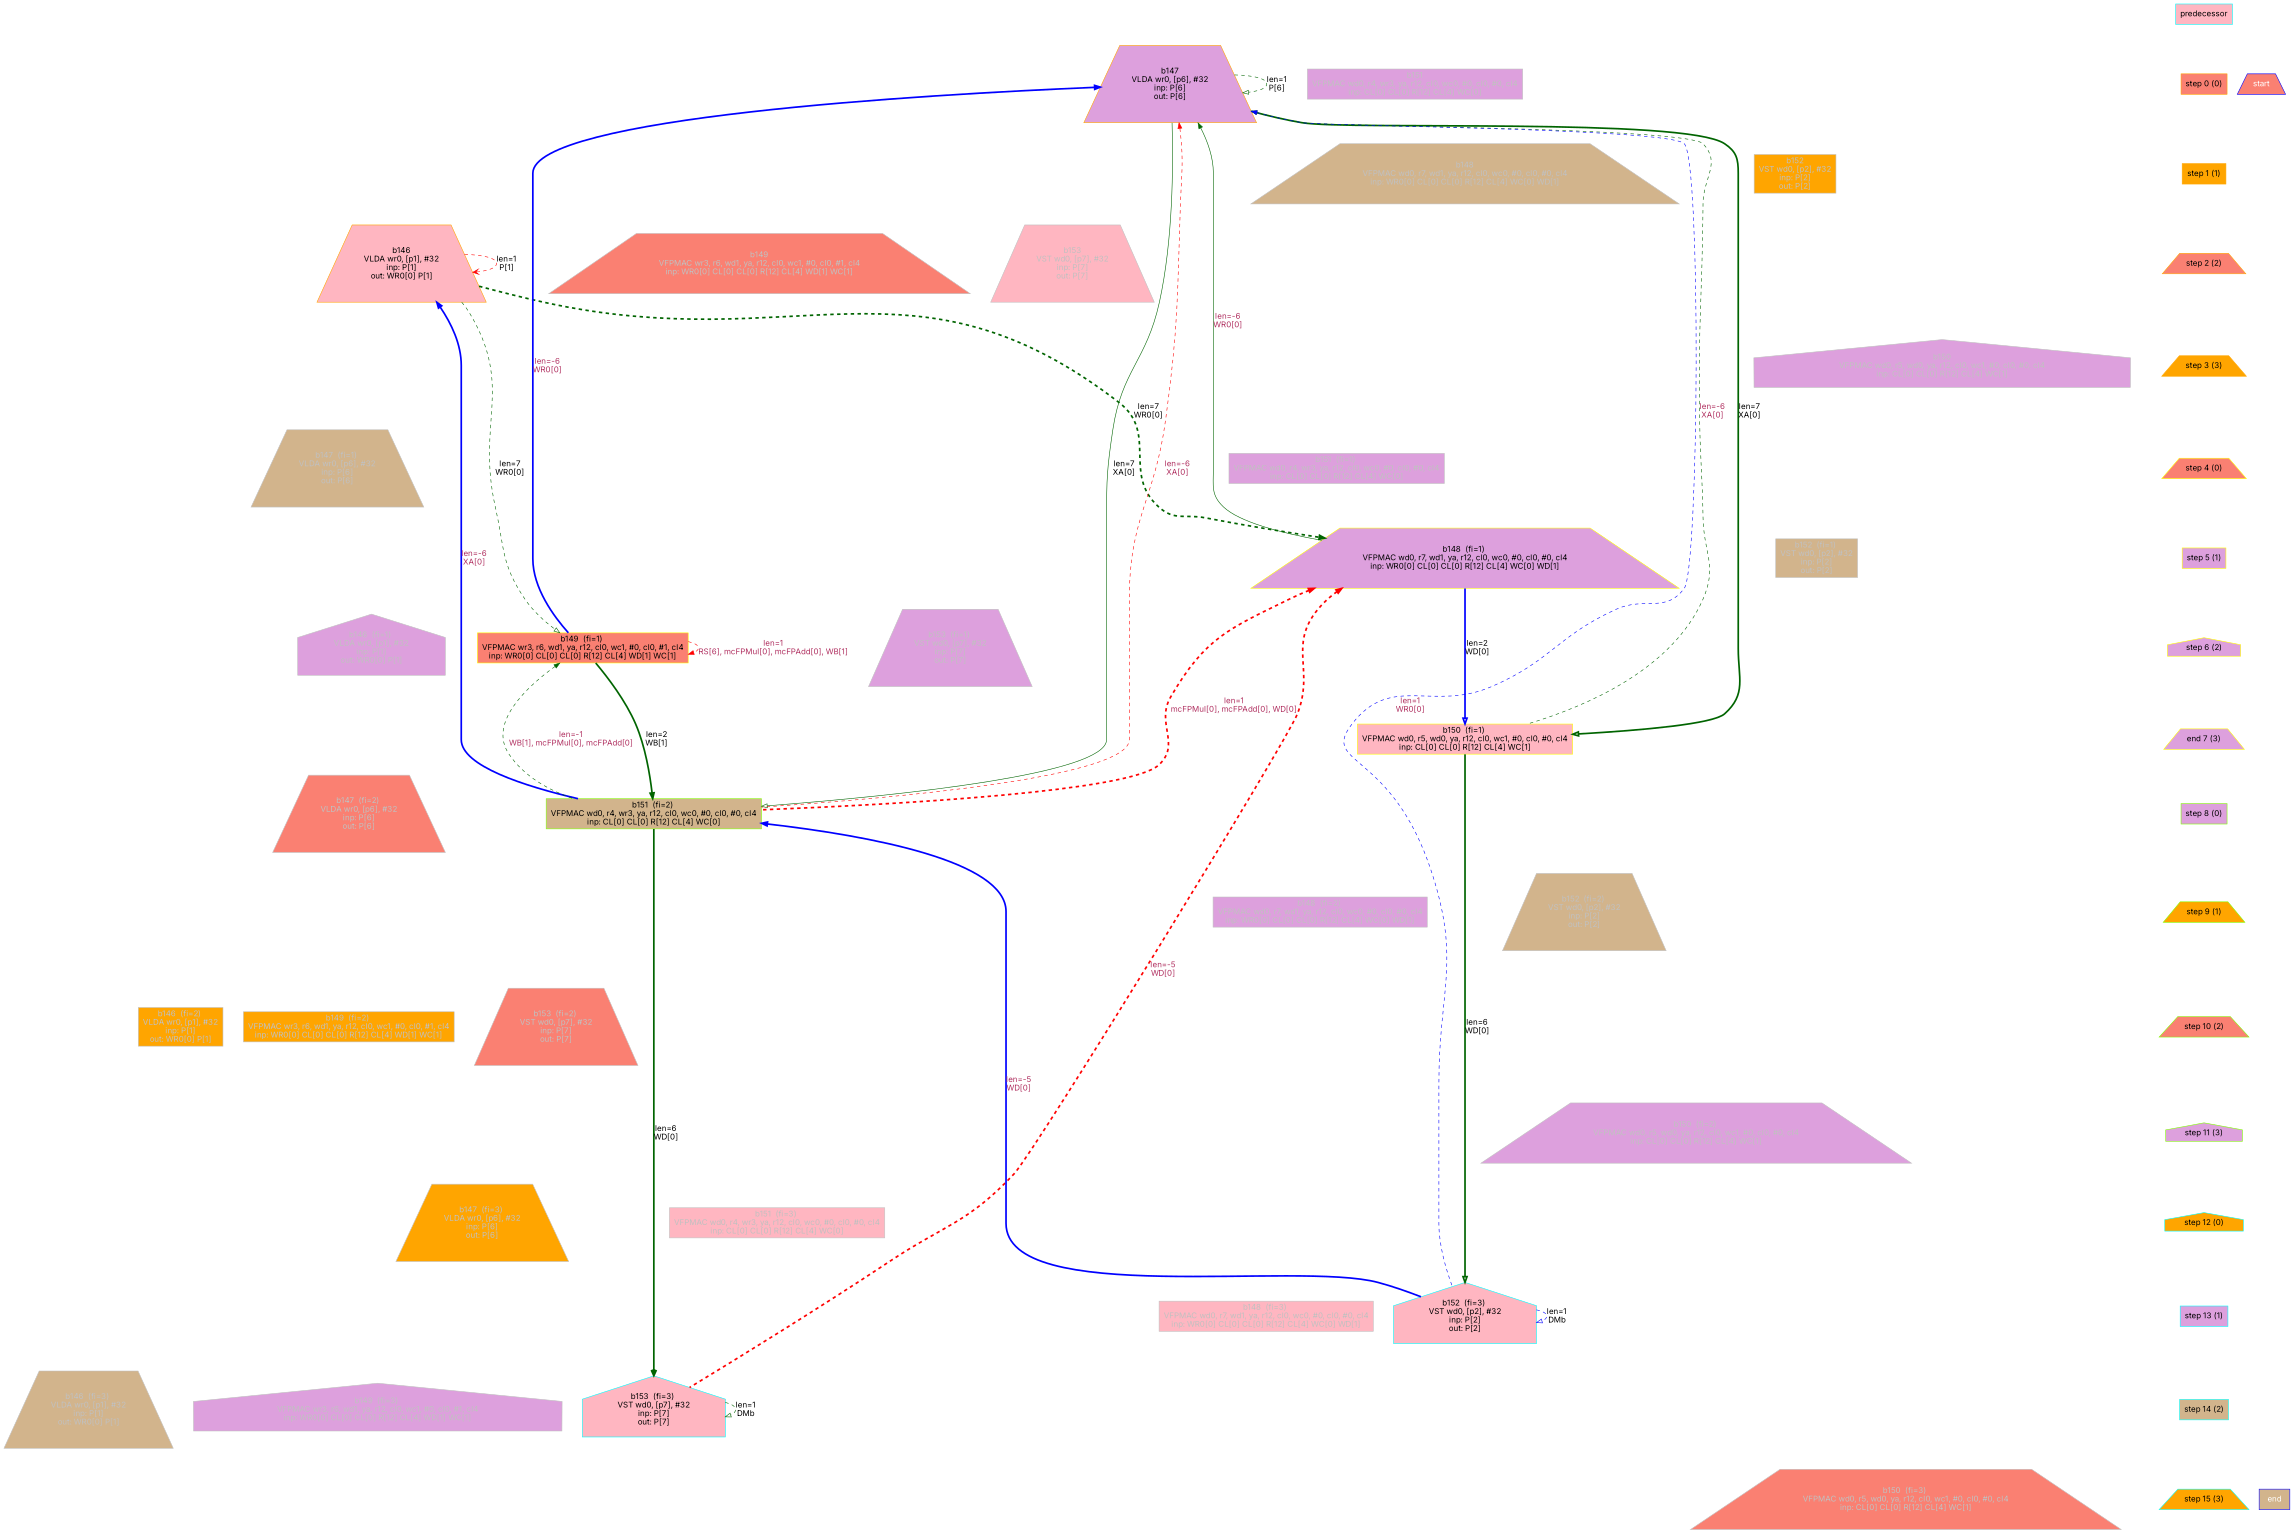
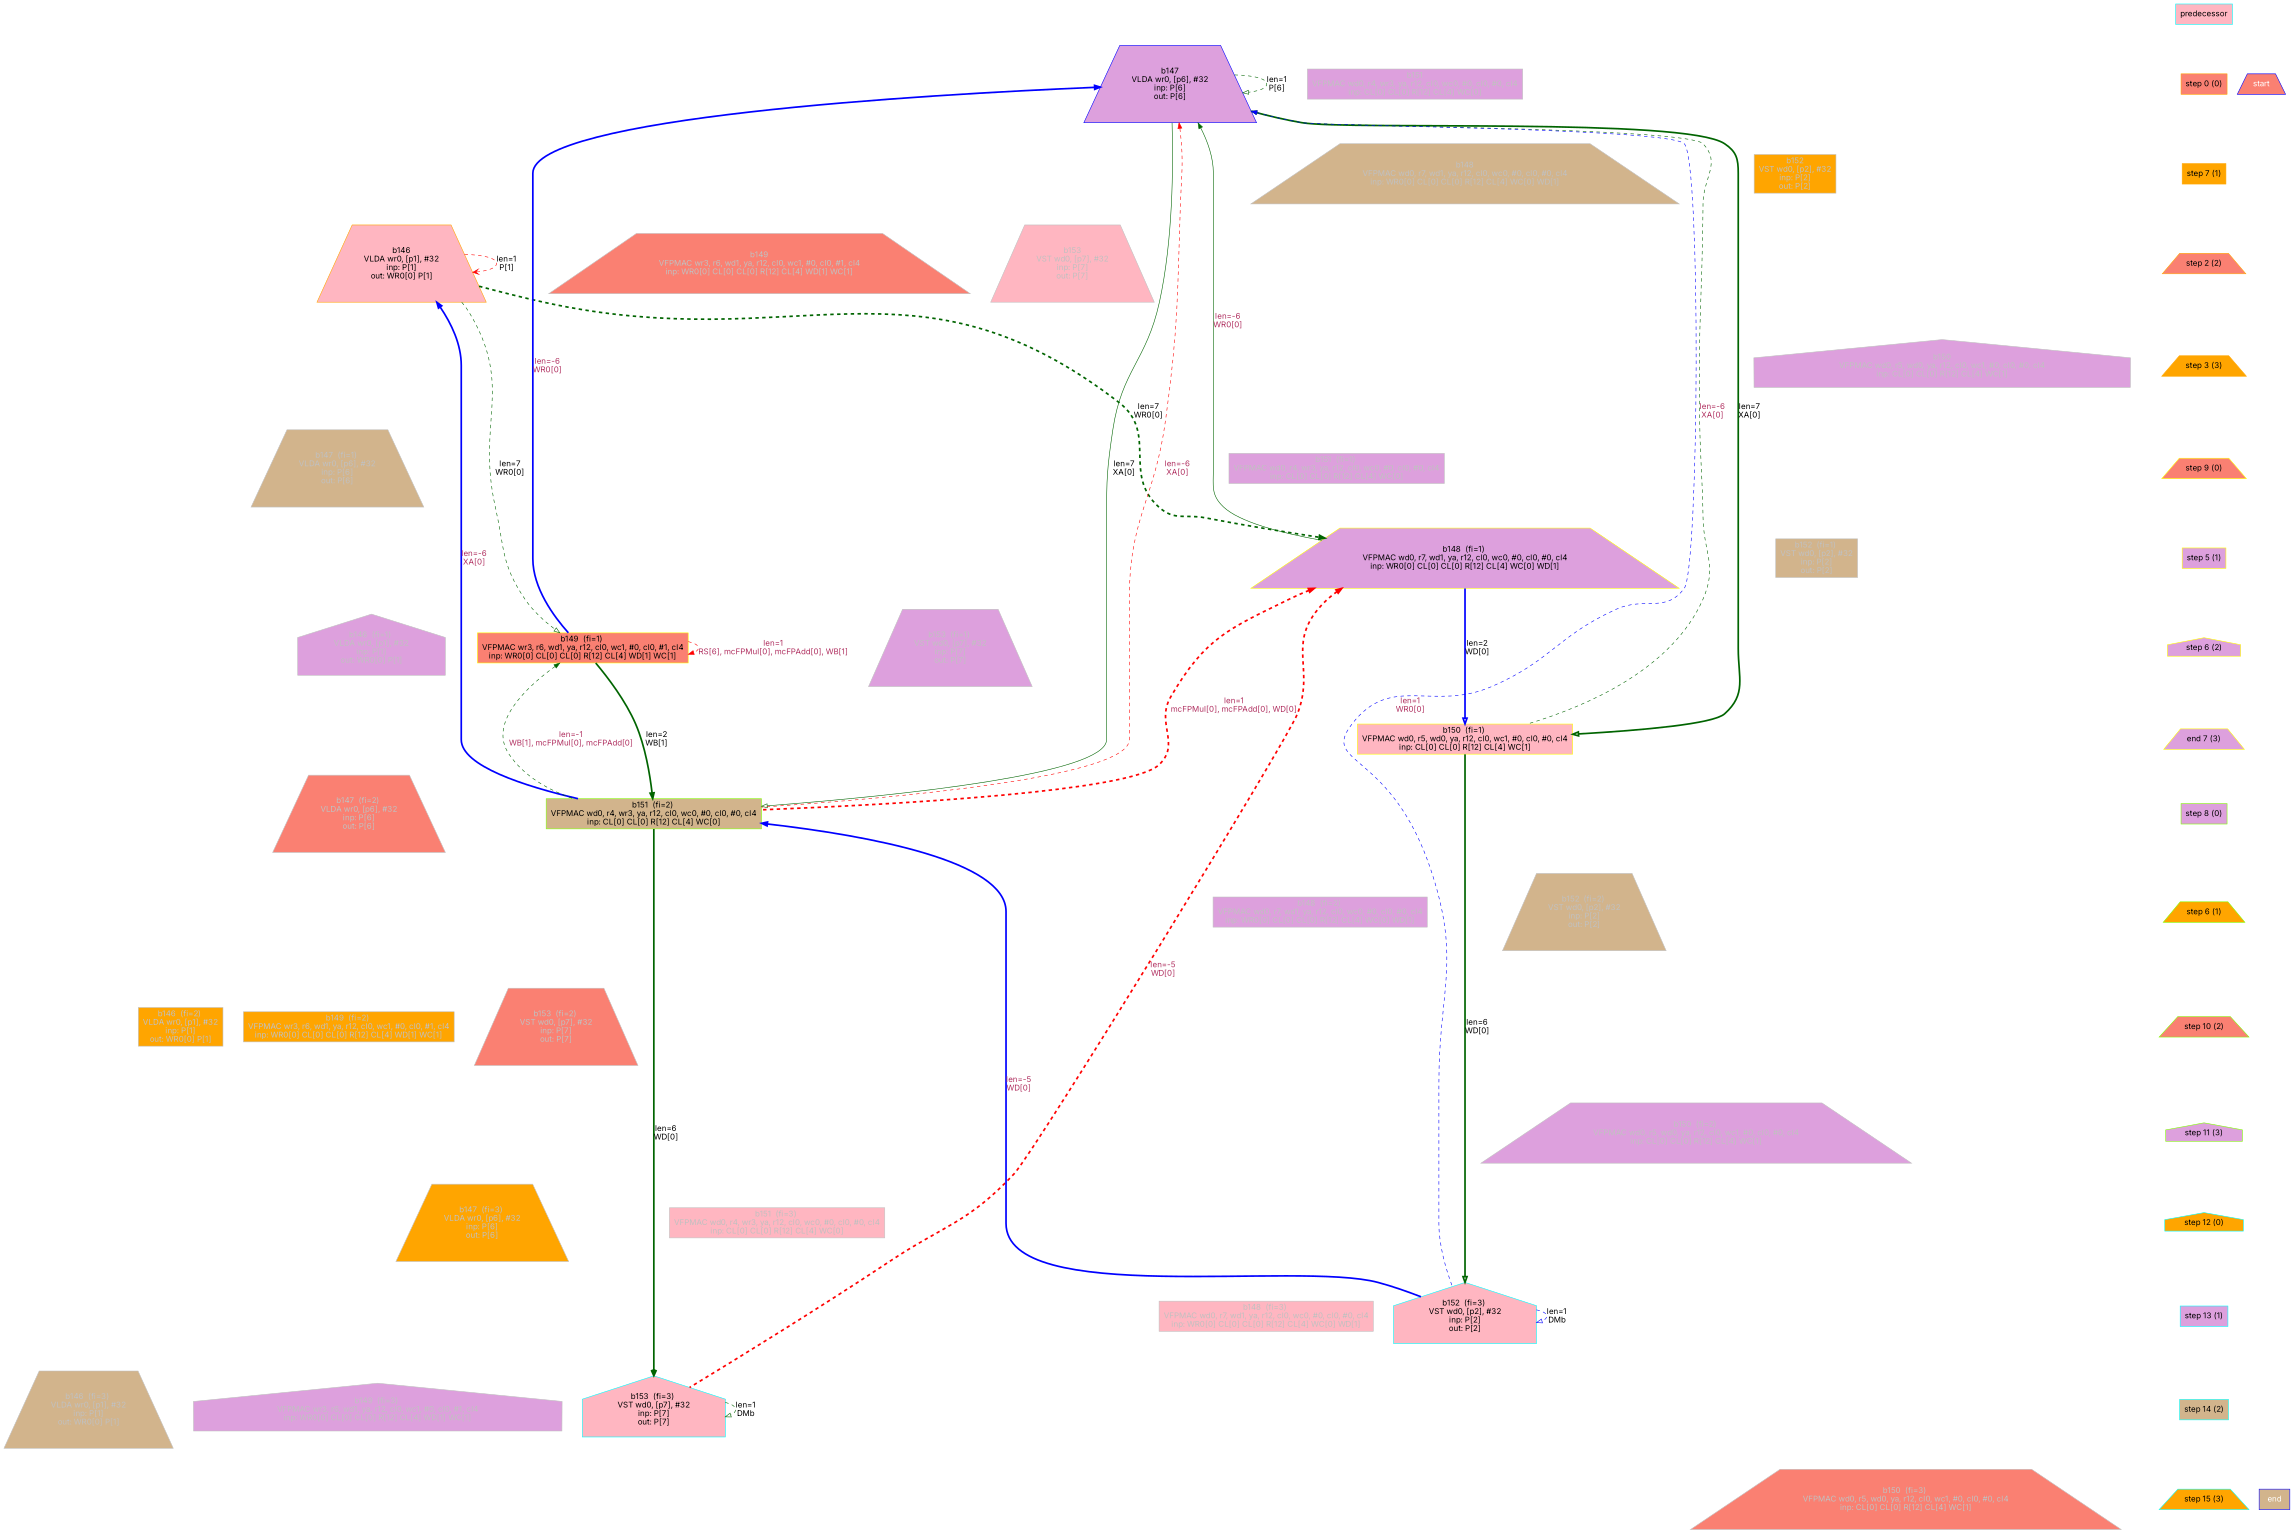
(1170, 84) -> (1170, 84)
(2204, 174) -> (2204, 174)
(2204, 468) -> (2204, 468)
(2204, 912) -> (2204, 912)
